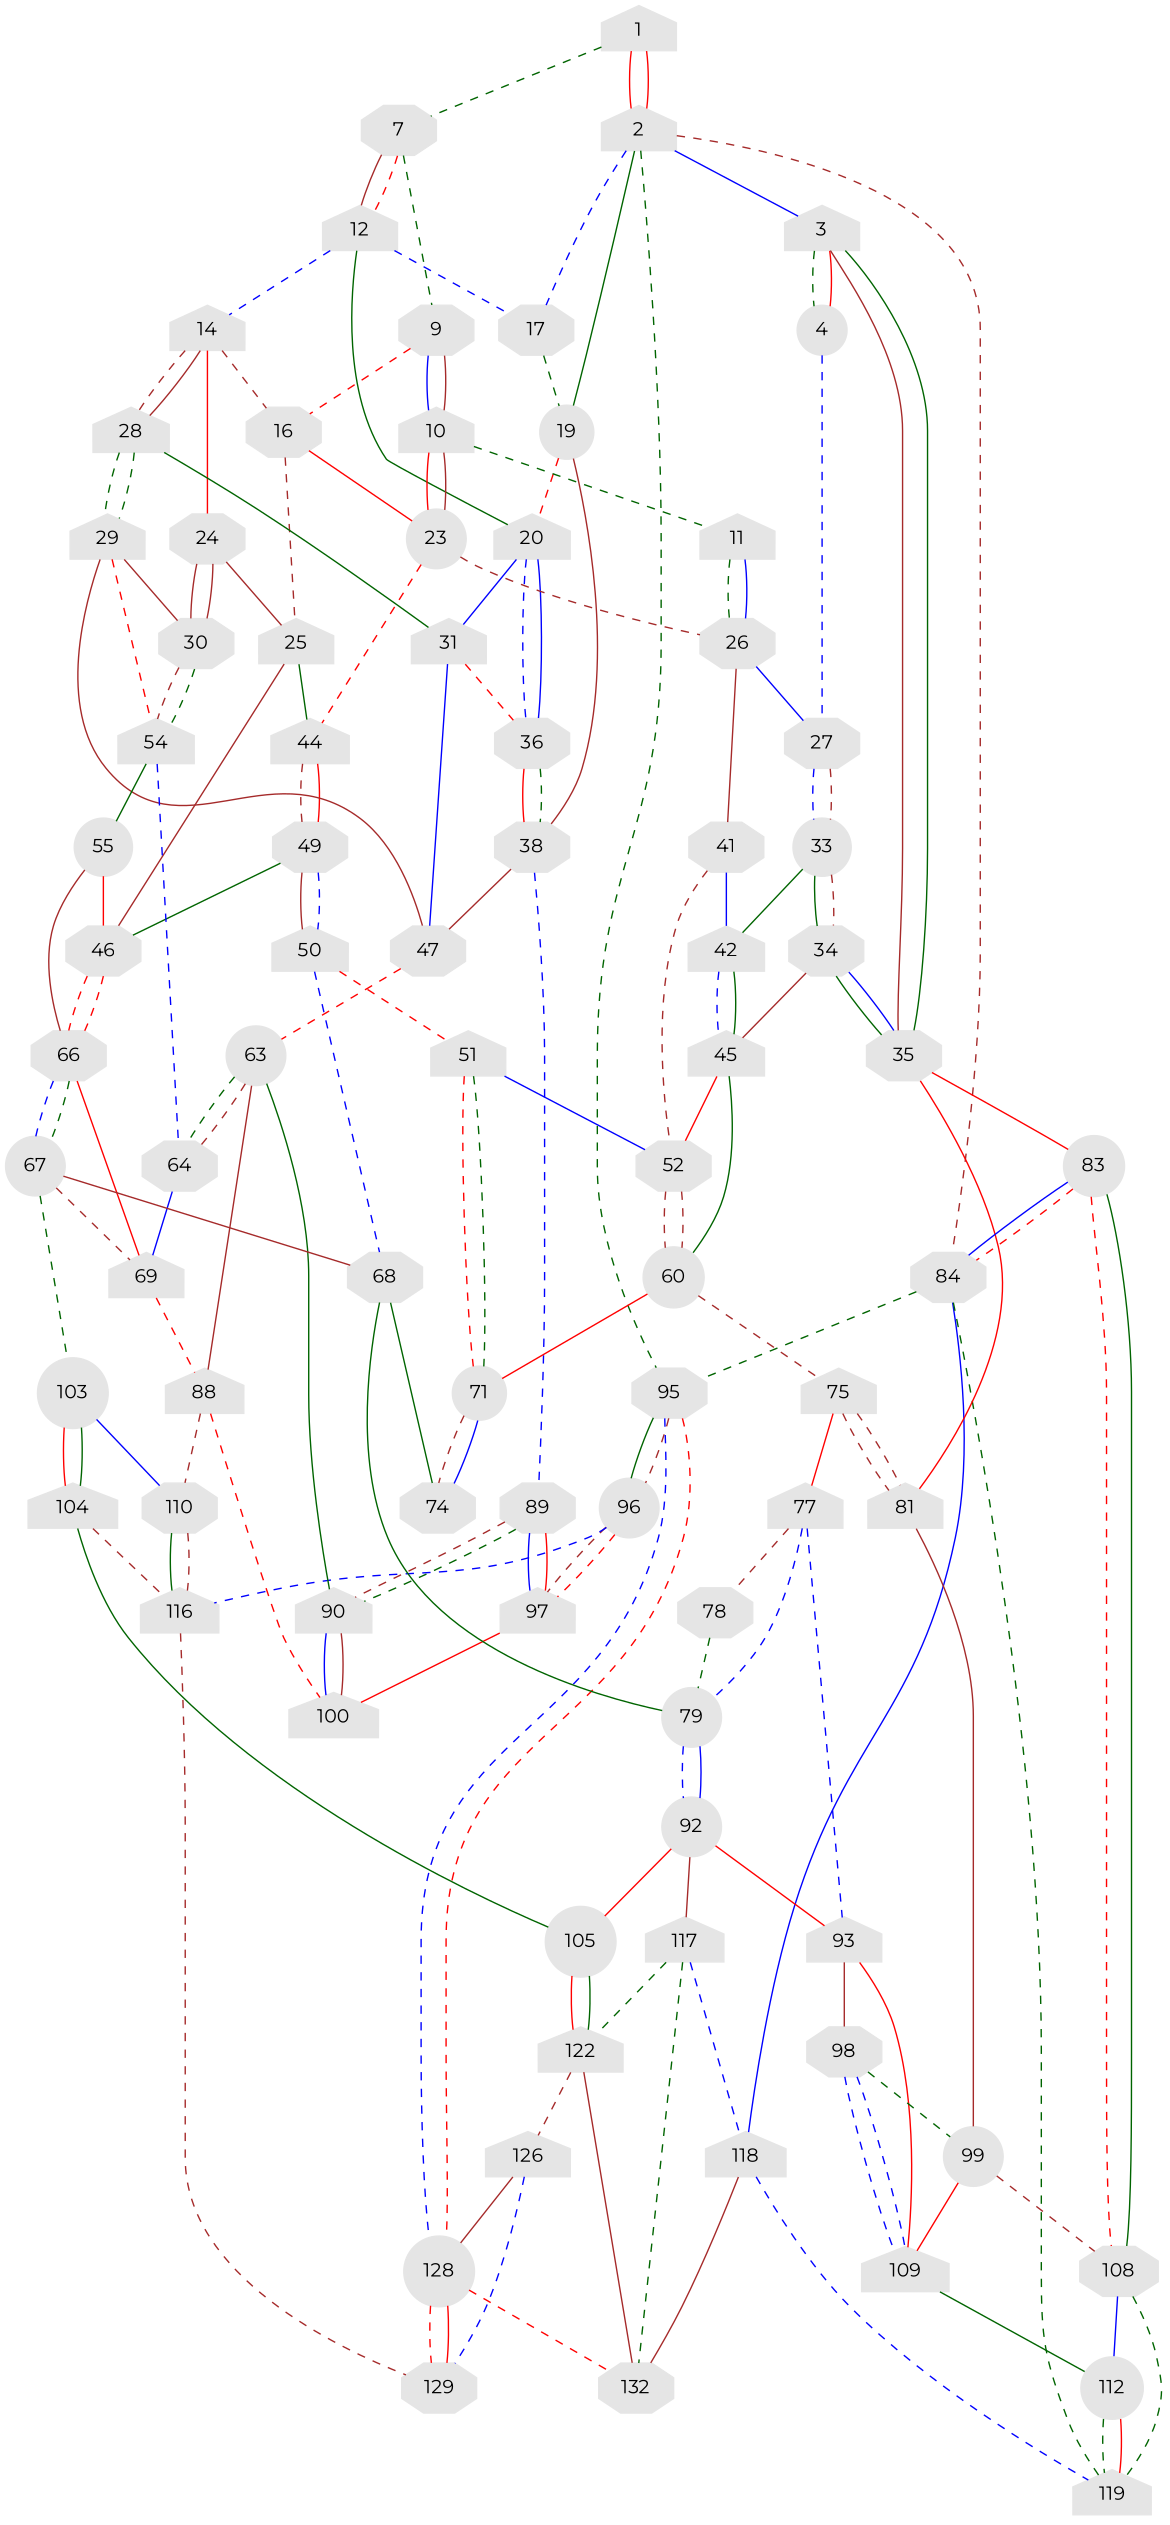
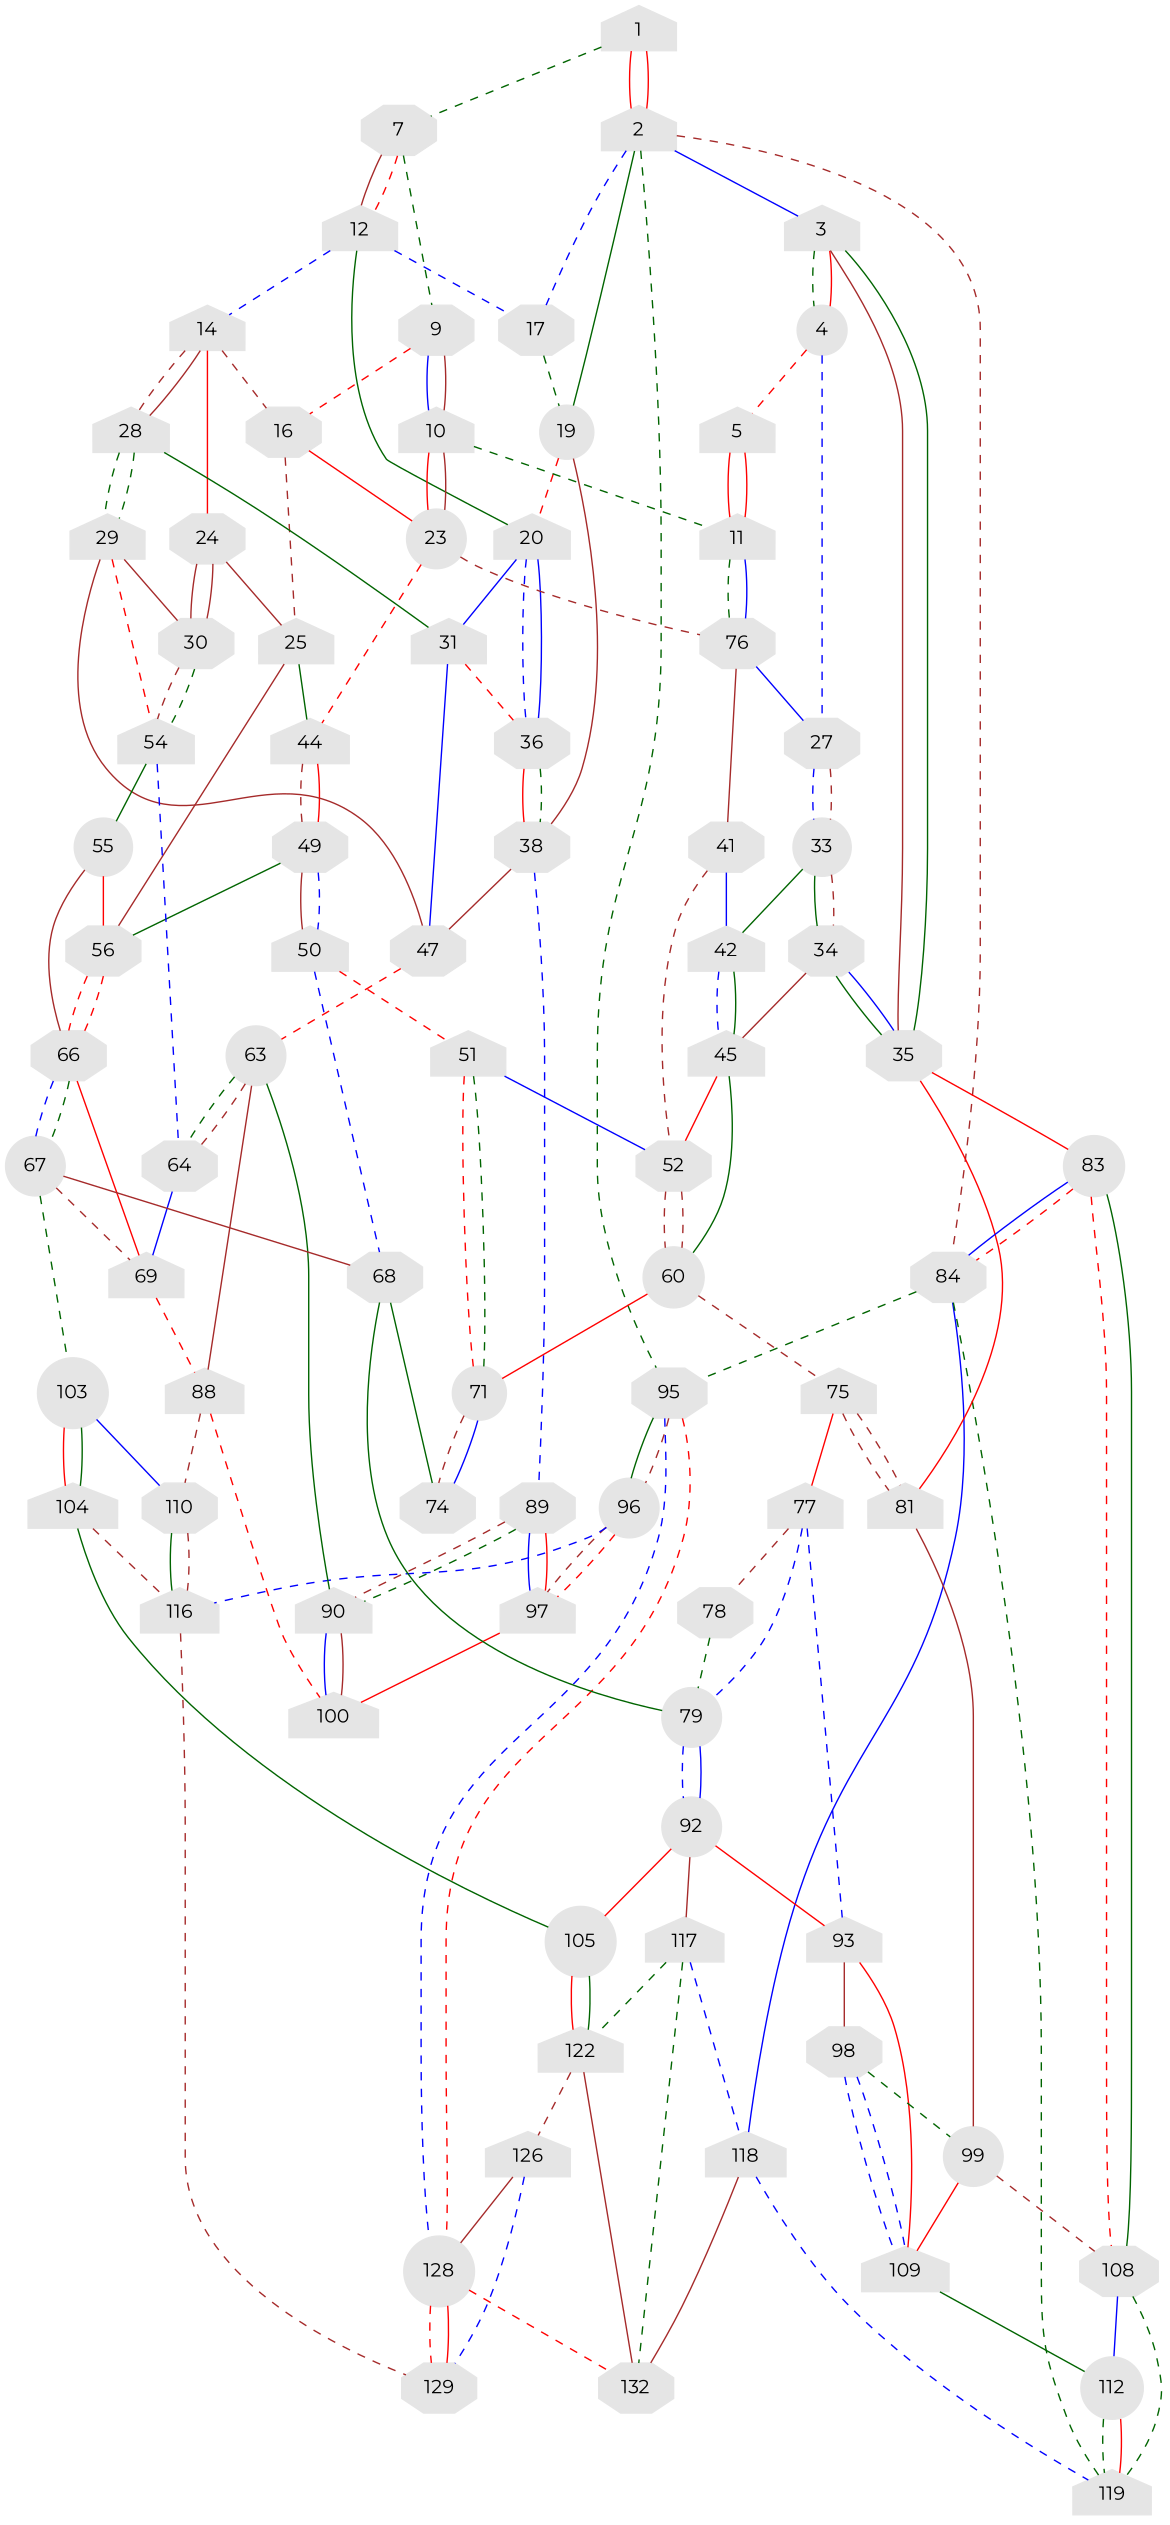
none -> (737, 432)
(737, 644) -> (737, 644)
(103, 951) -> (103, 951)
